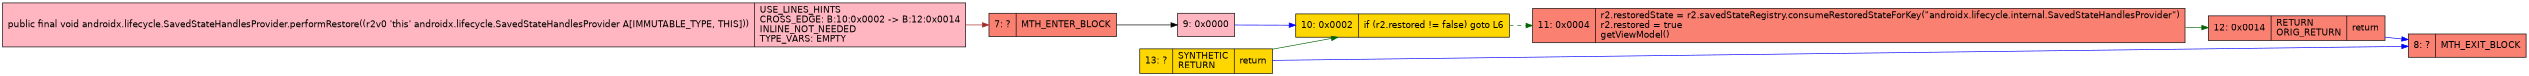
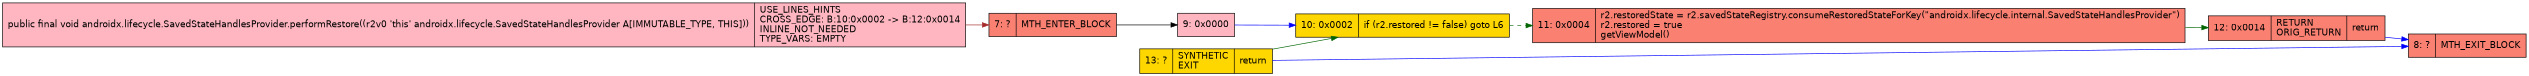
(1197, 66) -> (1188, 66)
